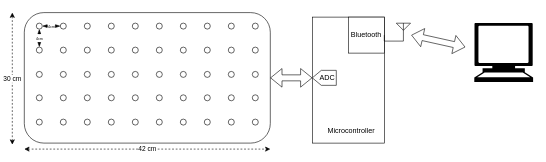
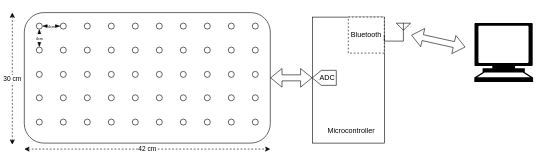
(366, 35) -> (366, 35)
